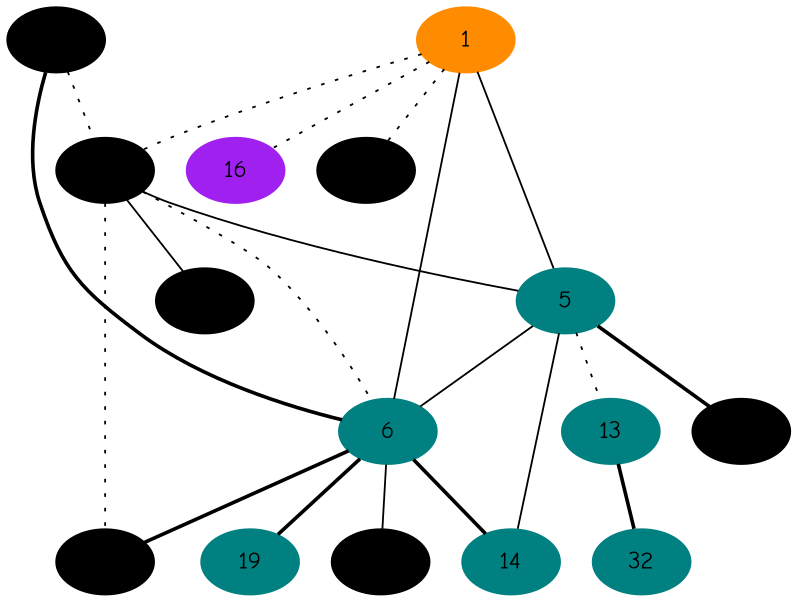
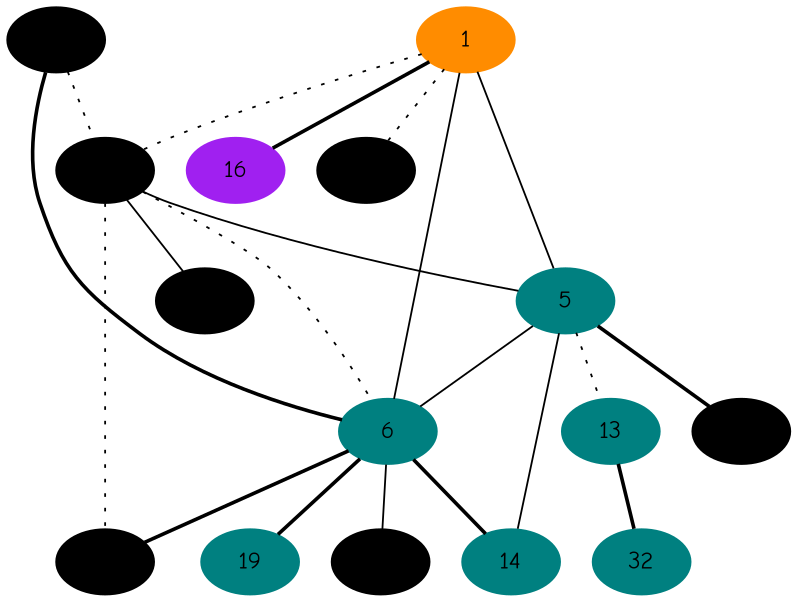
(351, 105) -> (351, 105)
